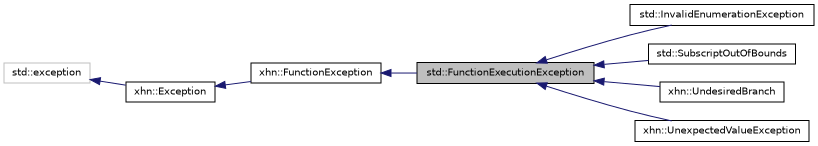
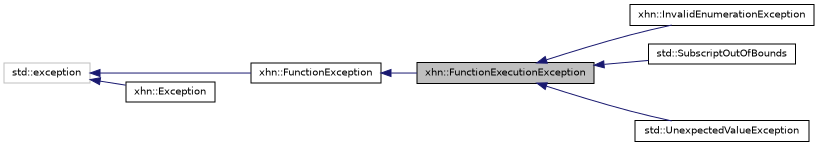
(722, 15) -> (722, 15)
(506, 73) -> (506, 73)
(238, 83) -> (175, 73)
(722, 92) -> none
(722, 131) -> (722, 131)
